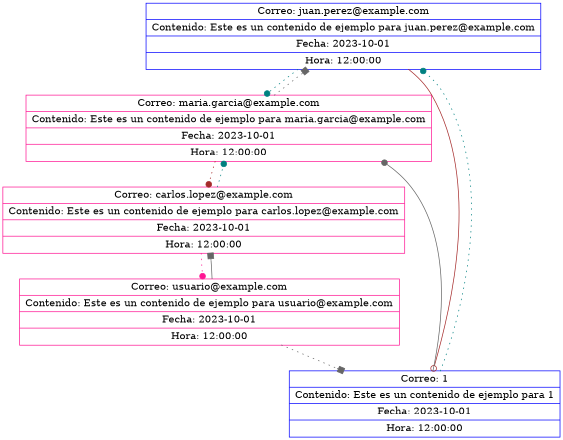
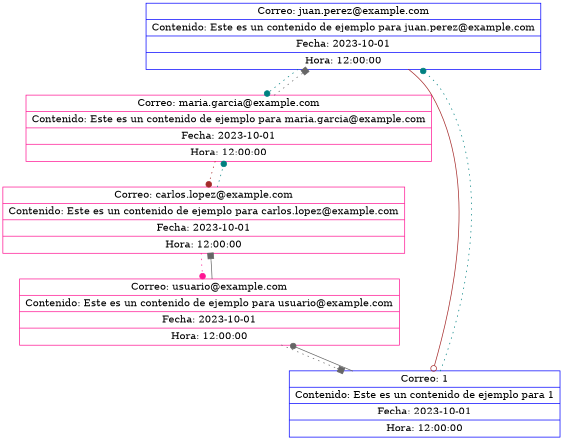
(439, 260) -> (324, 359)
